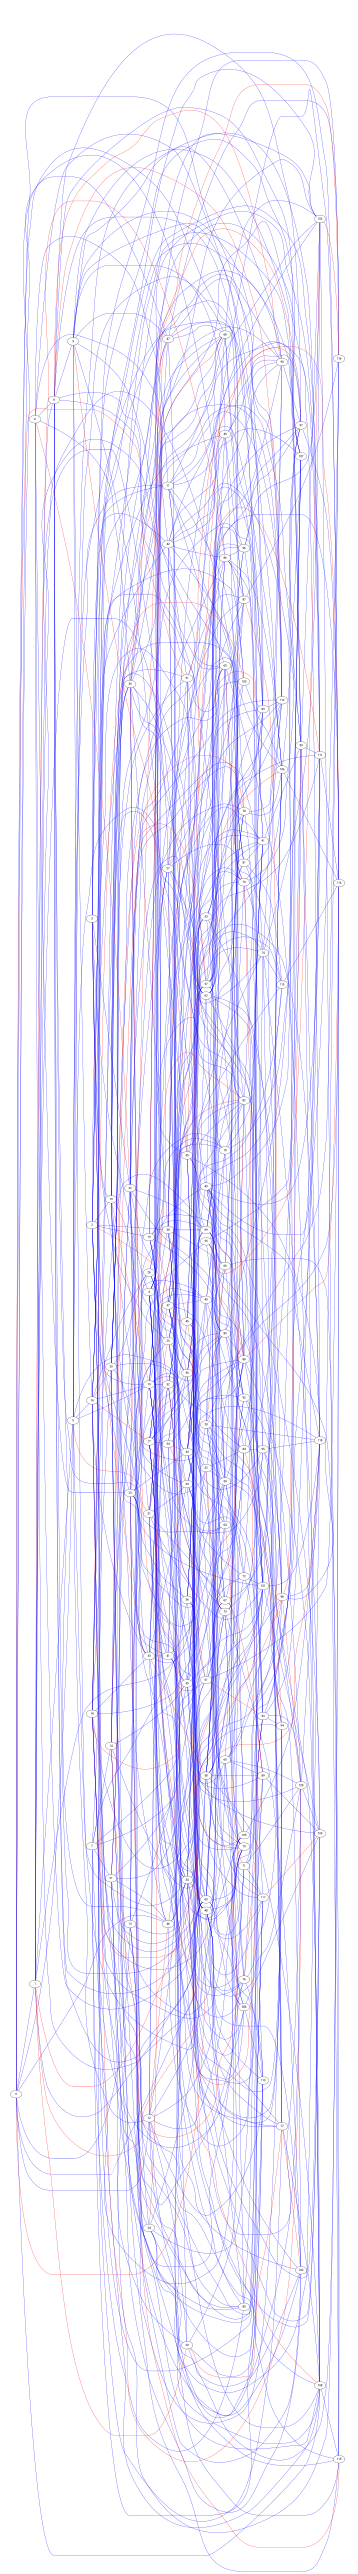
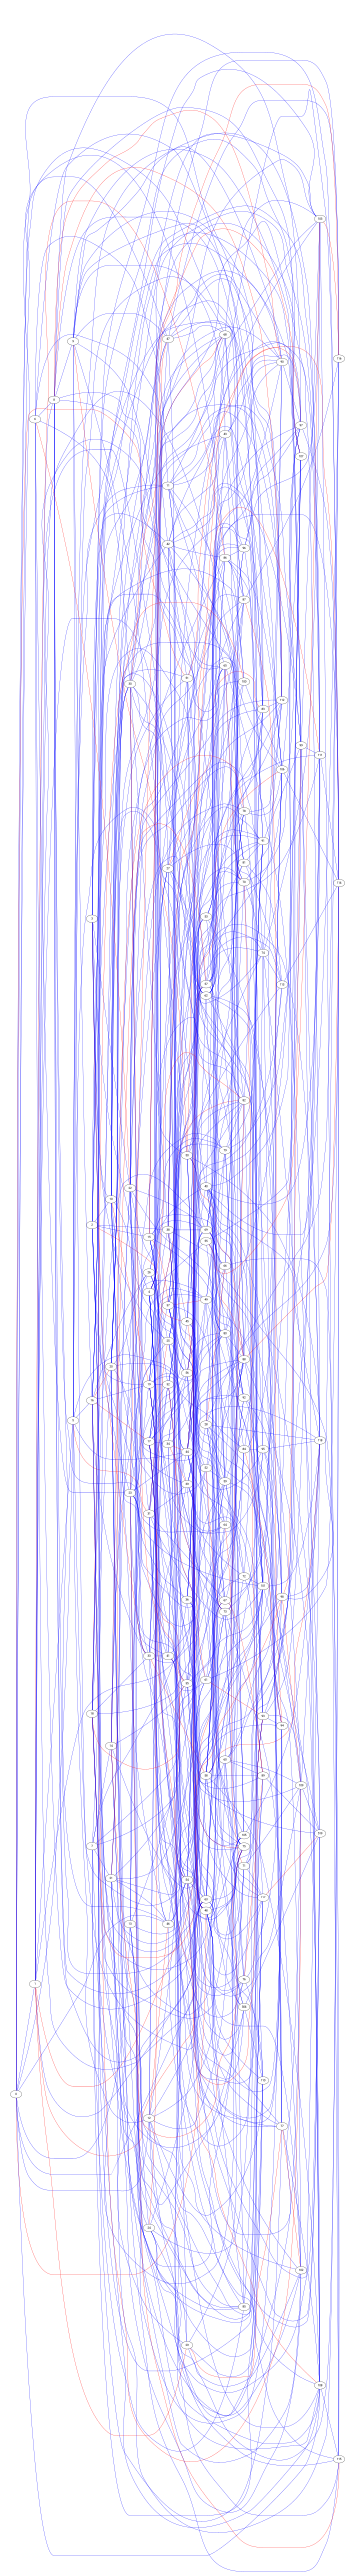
(229, 442) -> (195, 939)
(110, 1404) -> (111, 1459)
(222, 1460) -> (220, 1432)
none -> (236, 1493)
(170, 1863) -> (184, 1831)
